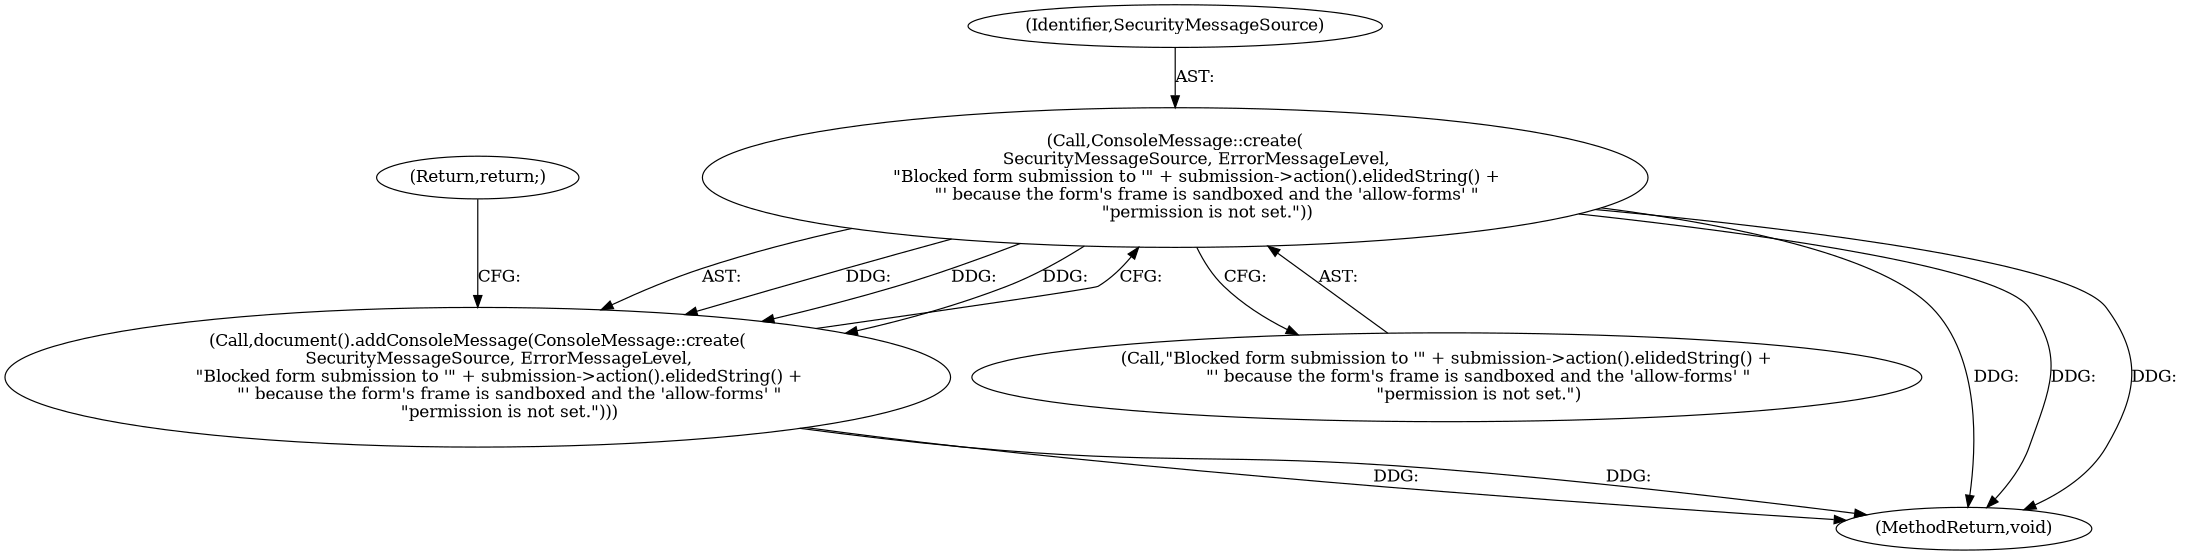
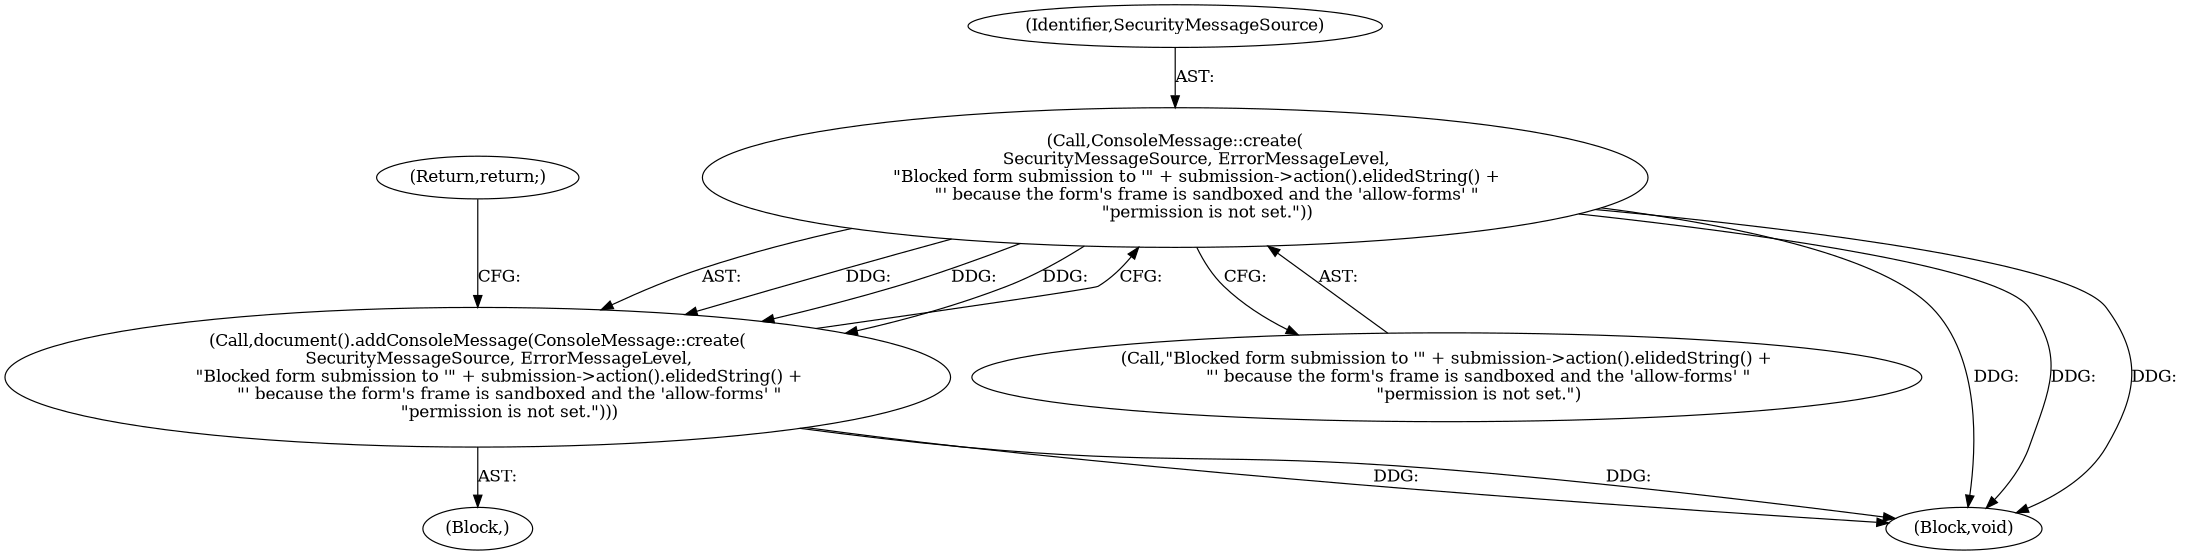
none -> (478, 529)
(1964, 529) -> (1964, 529)
